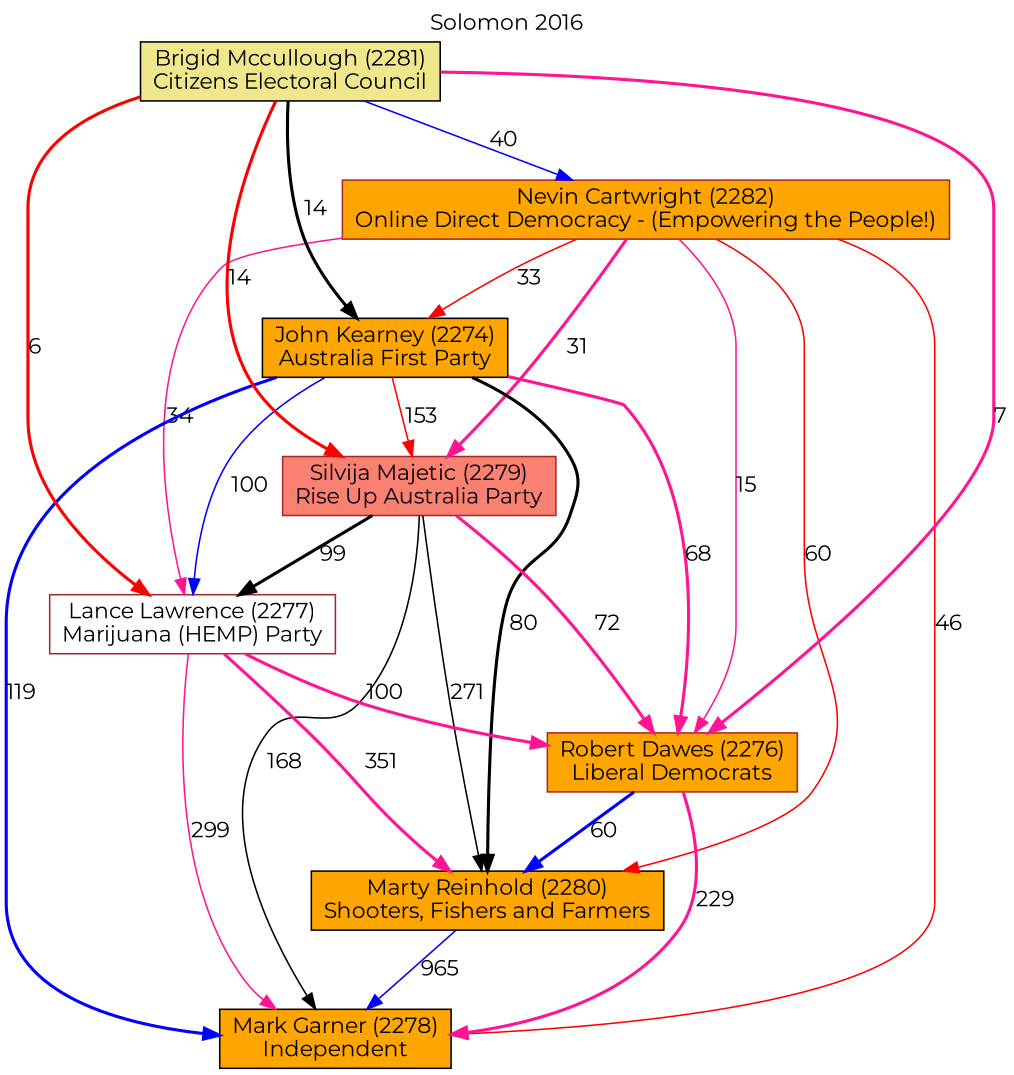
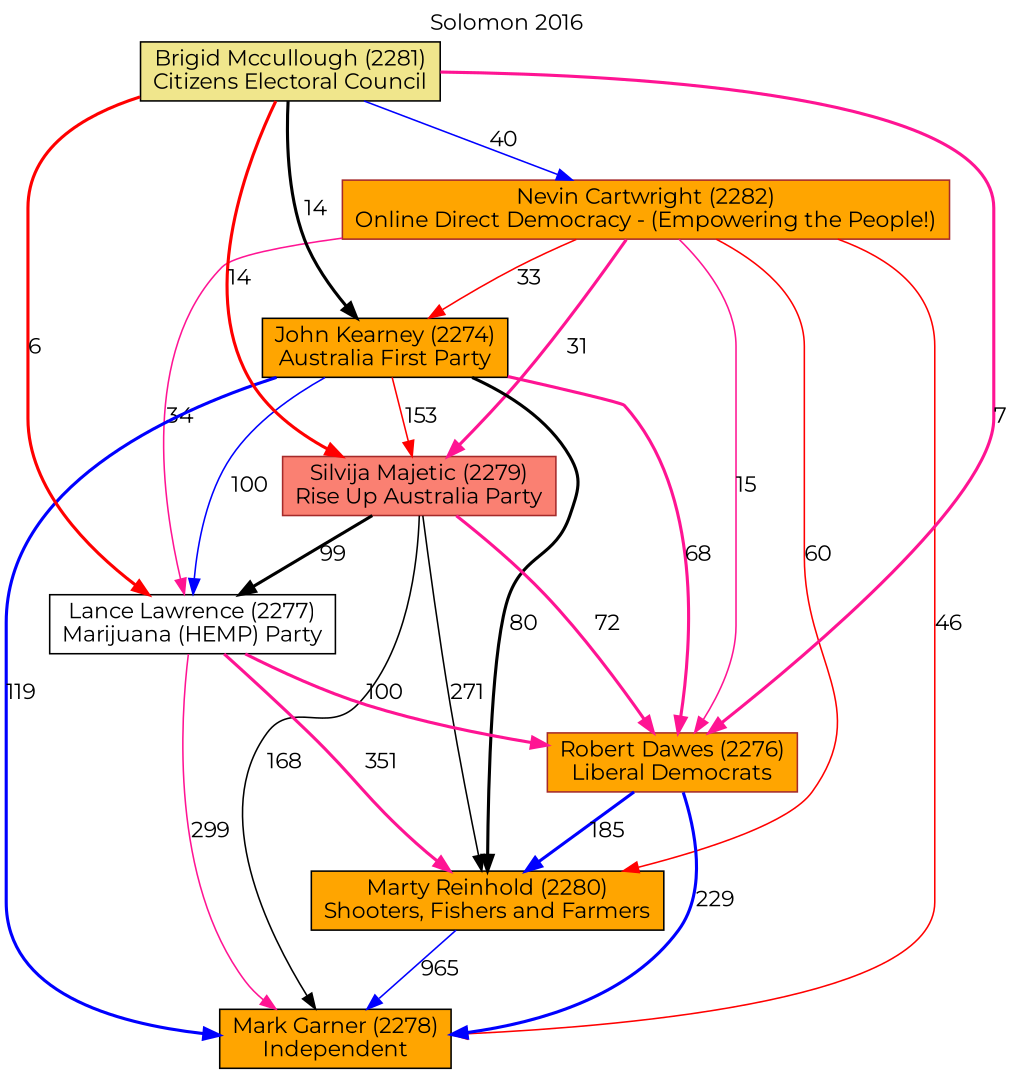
(193, 624) -> (193, 624)
(604, 832) -> (608, 832)
(644, 965) -> (644, 965)
